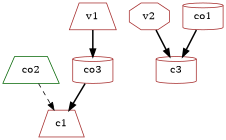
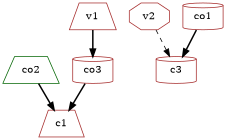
(161, 40) -> (161, 40)
(44, 94) -> (44, 94)
